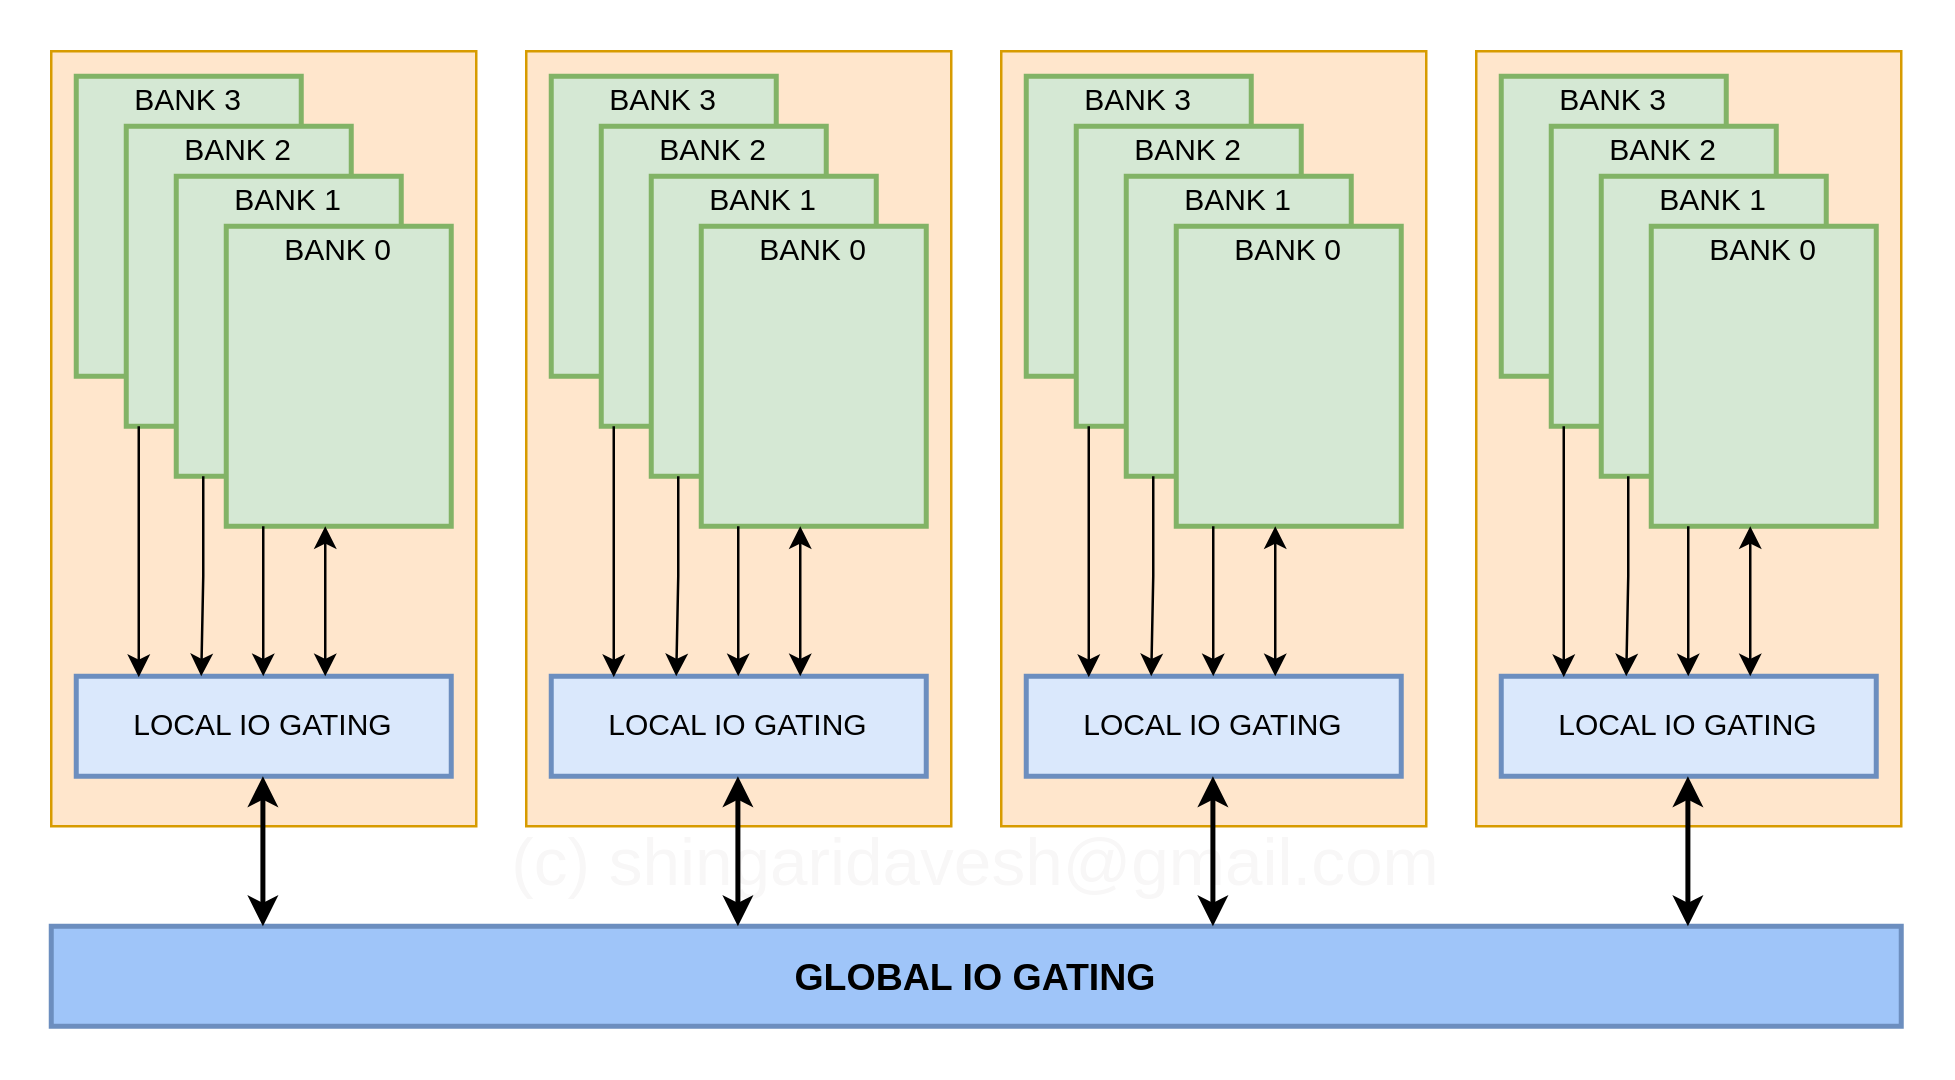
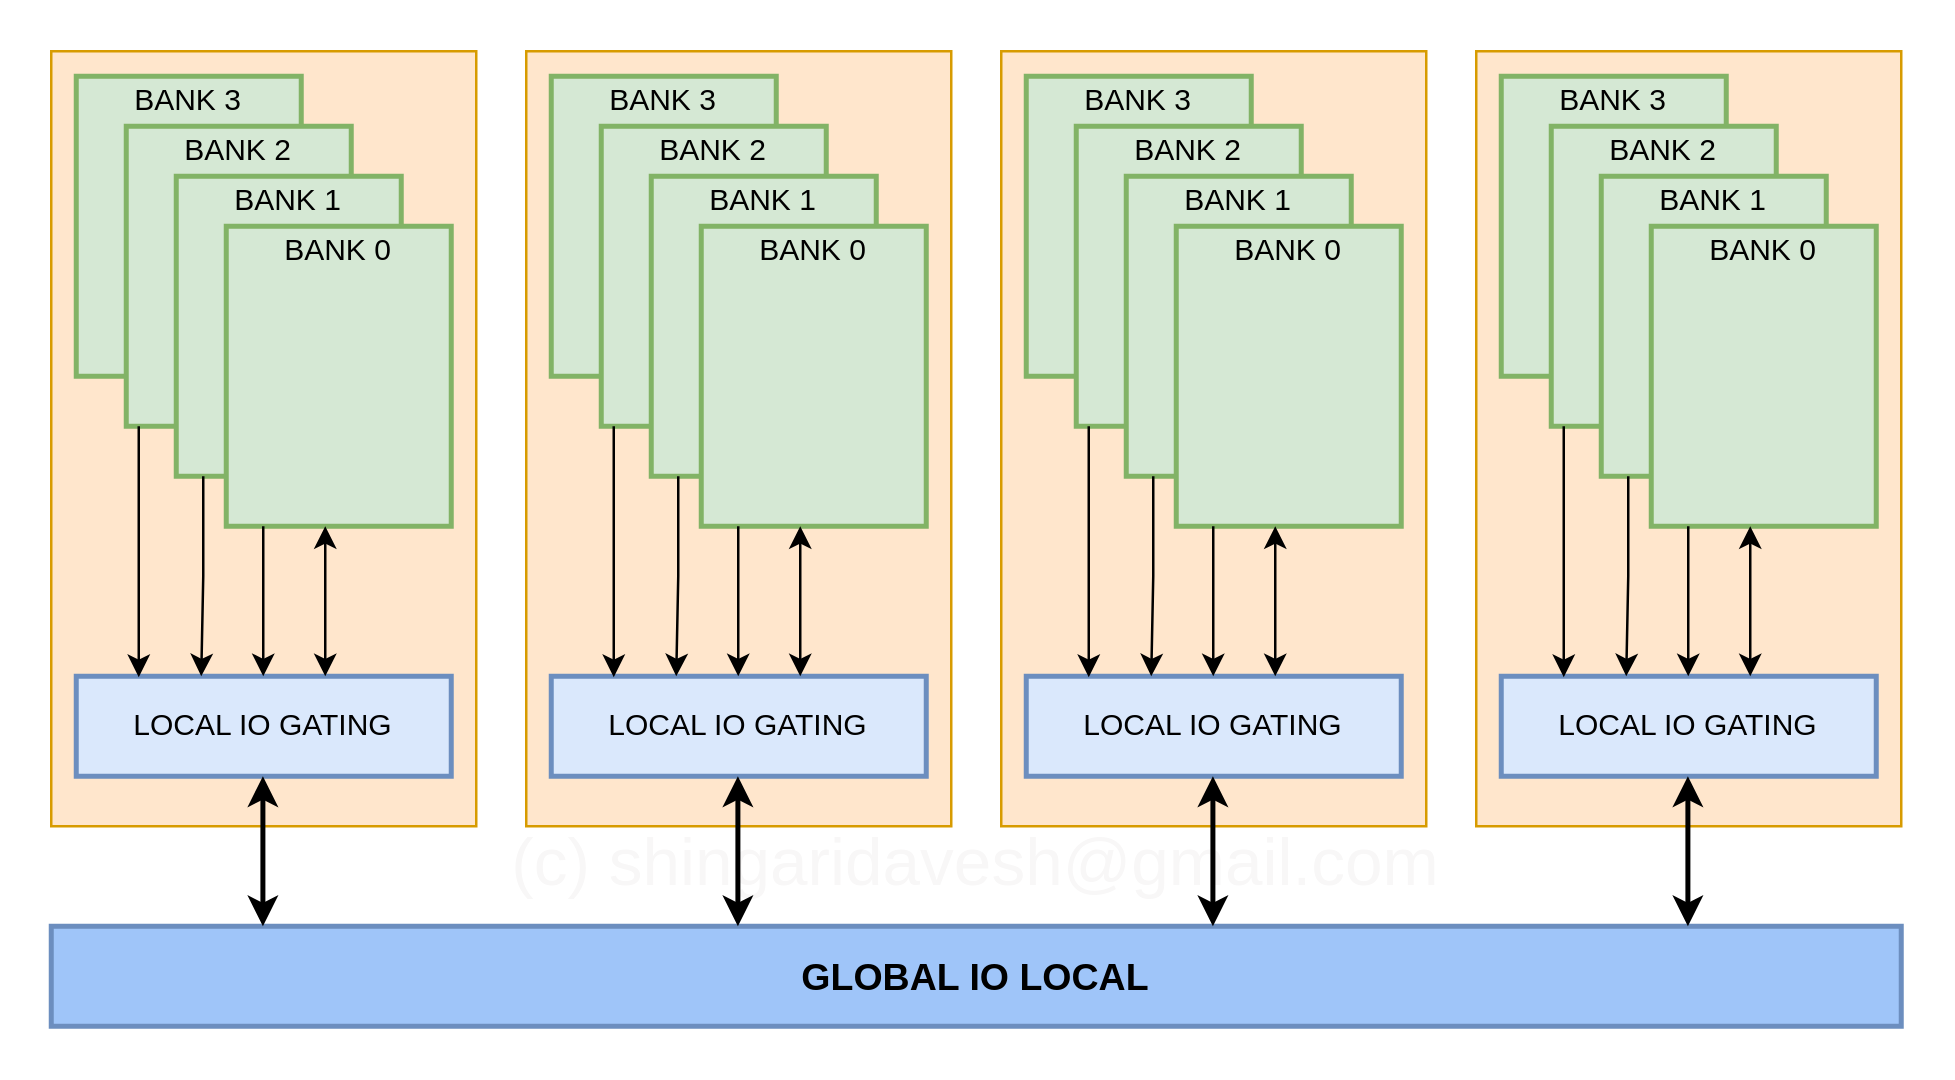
(976, 976) -> (976, 976)
